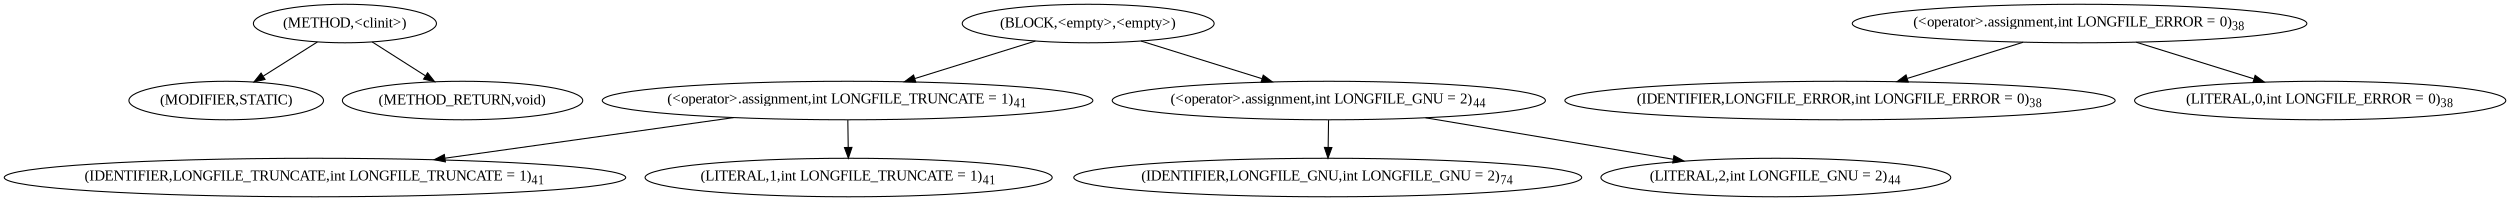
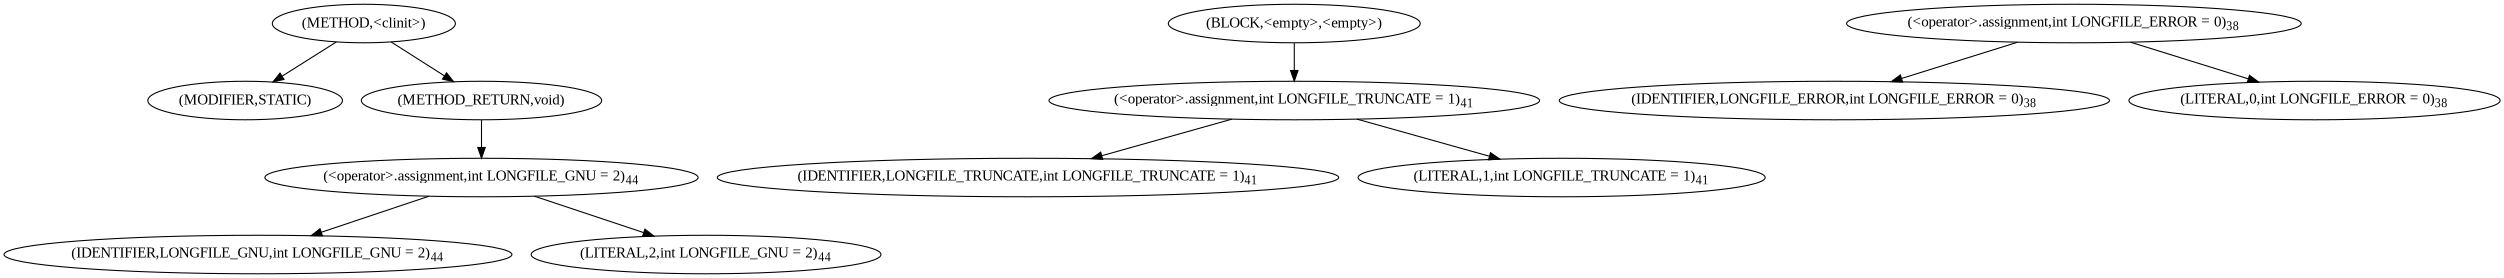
(1201, 60) -> (481, 134)
(1507, 176) -> (438, 253)
